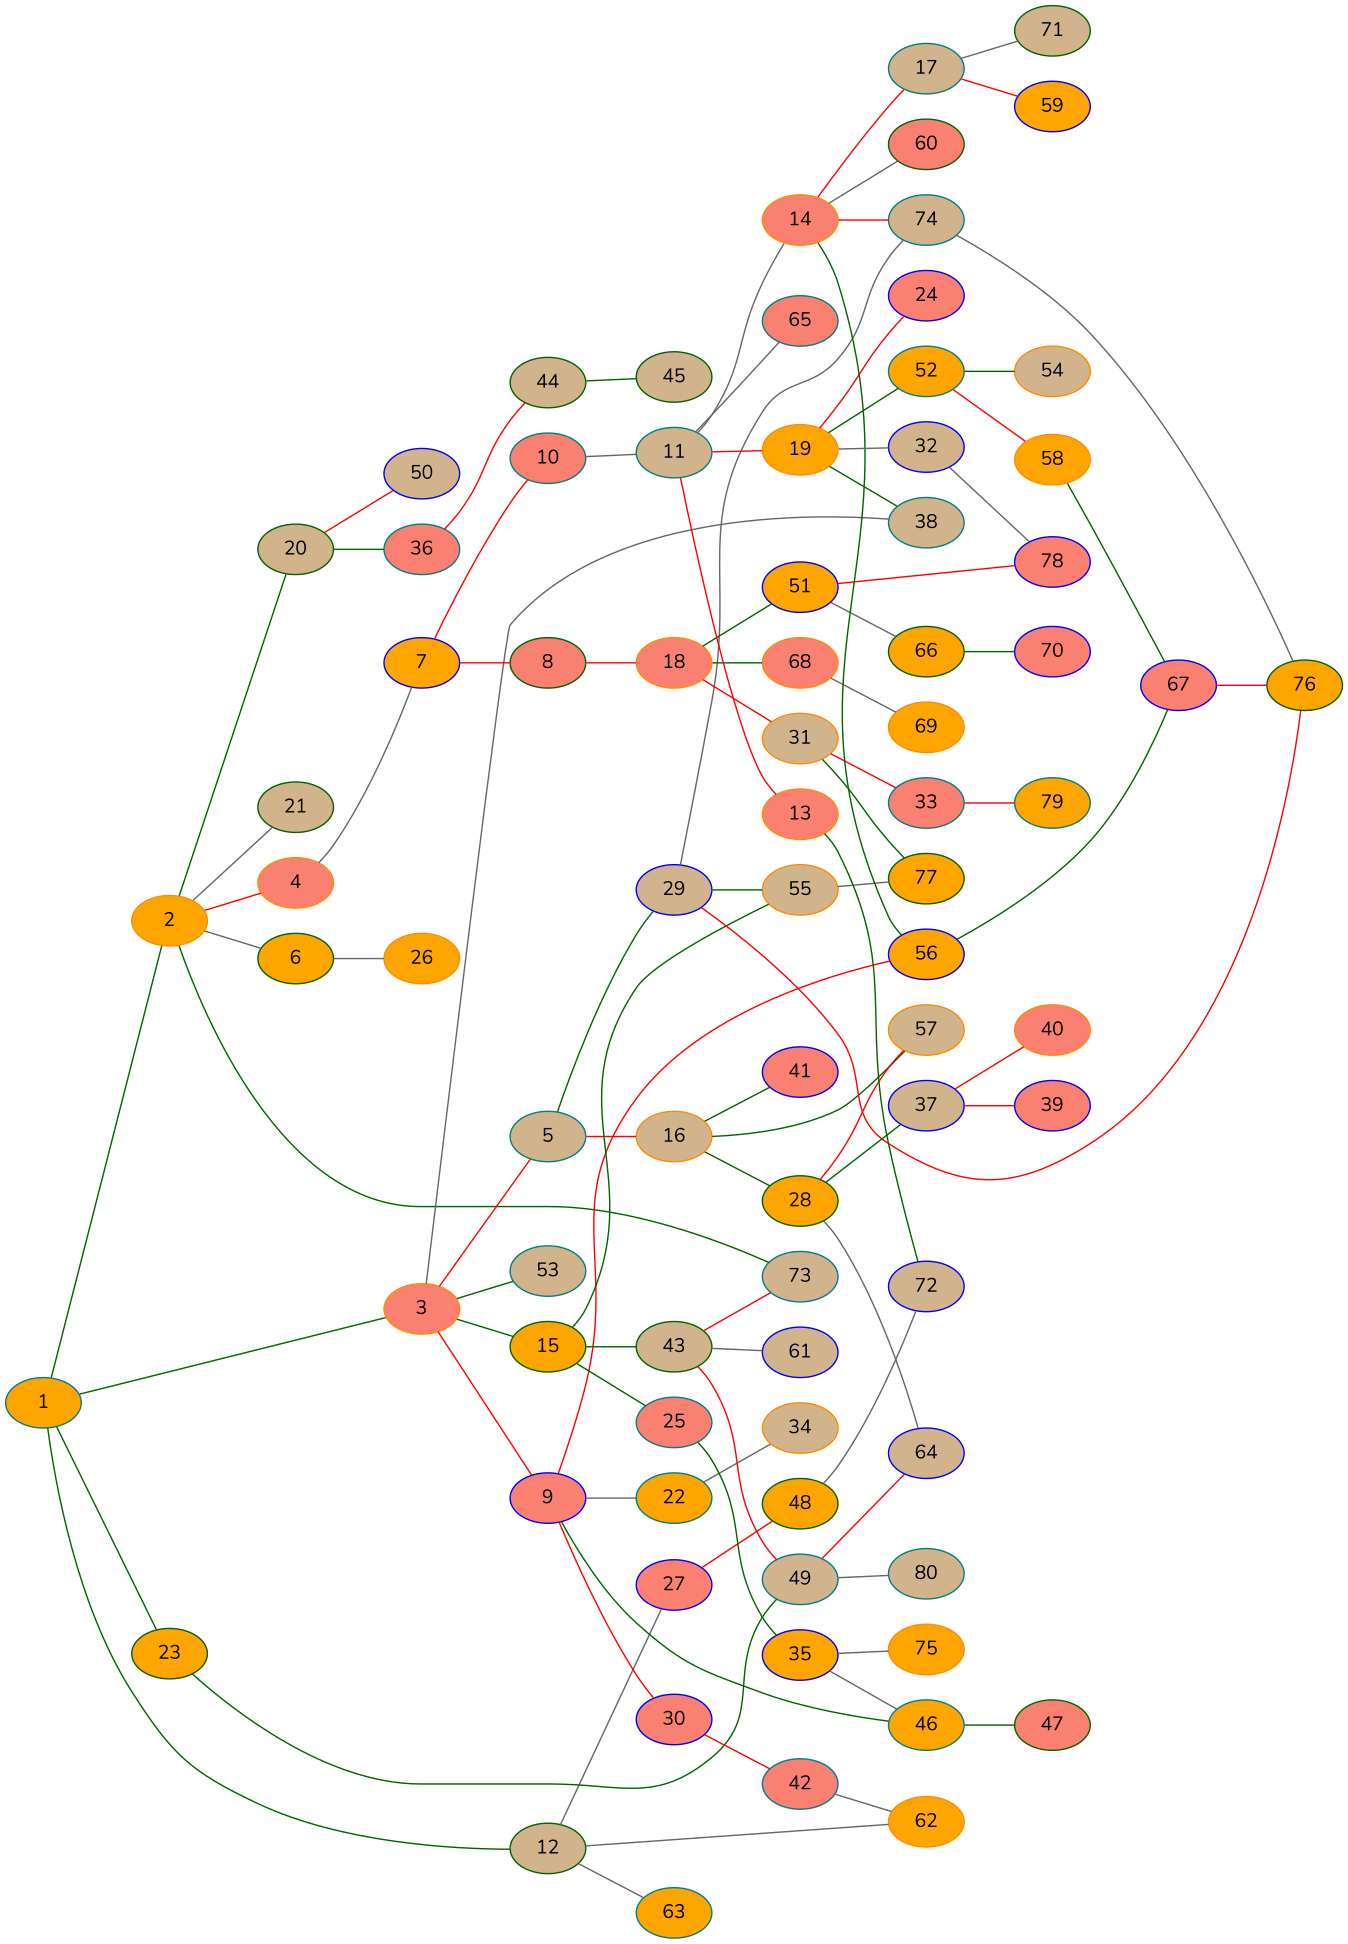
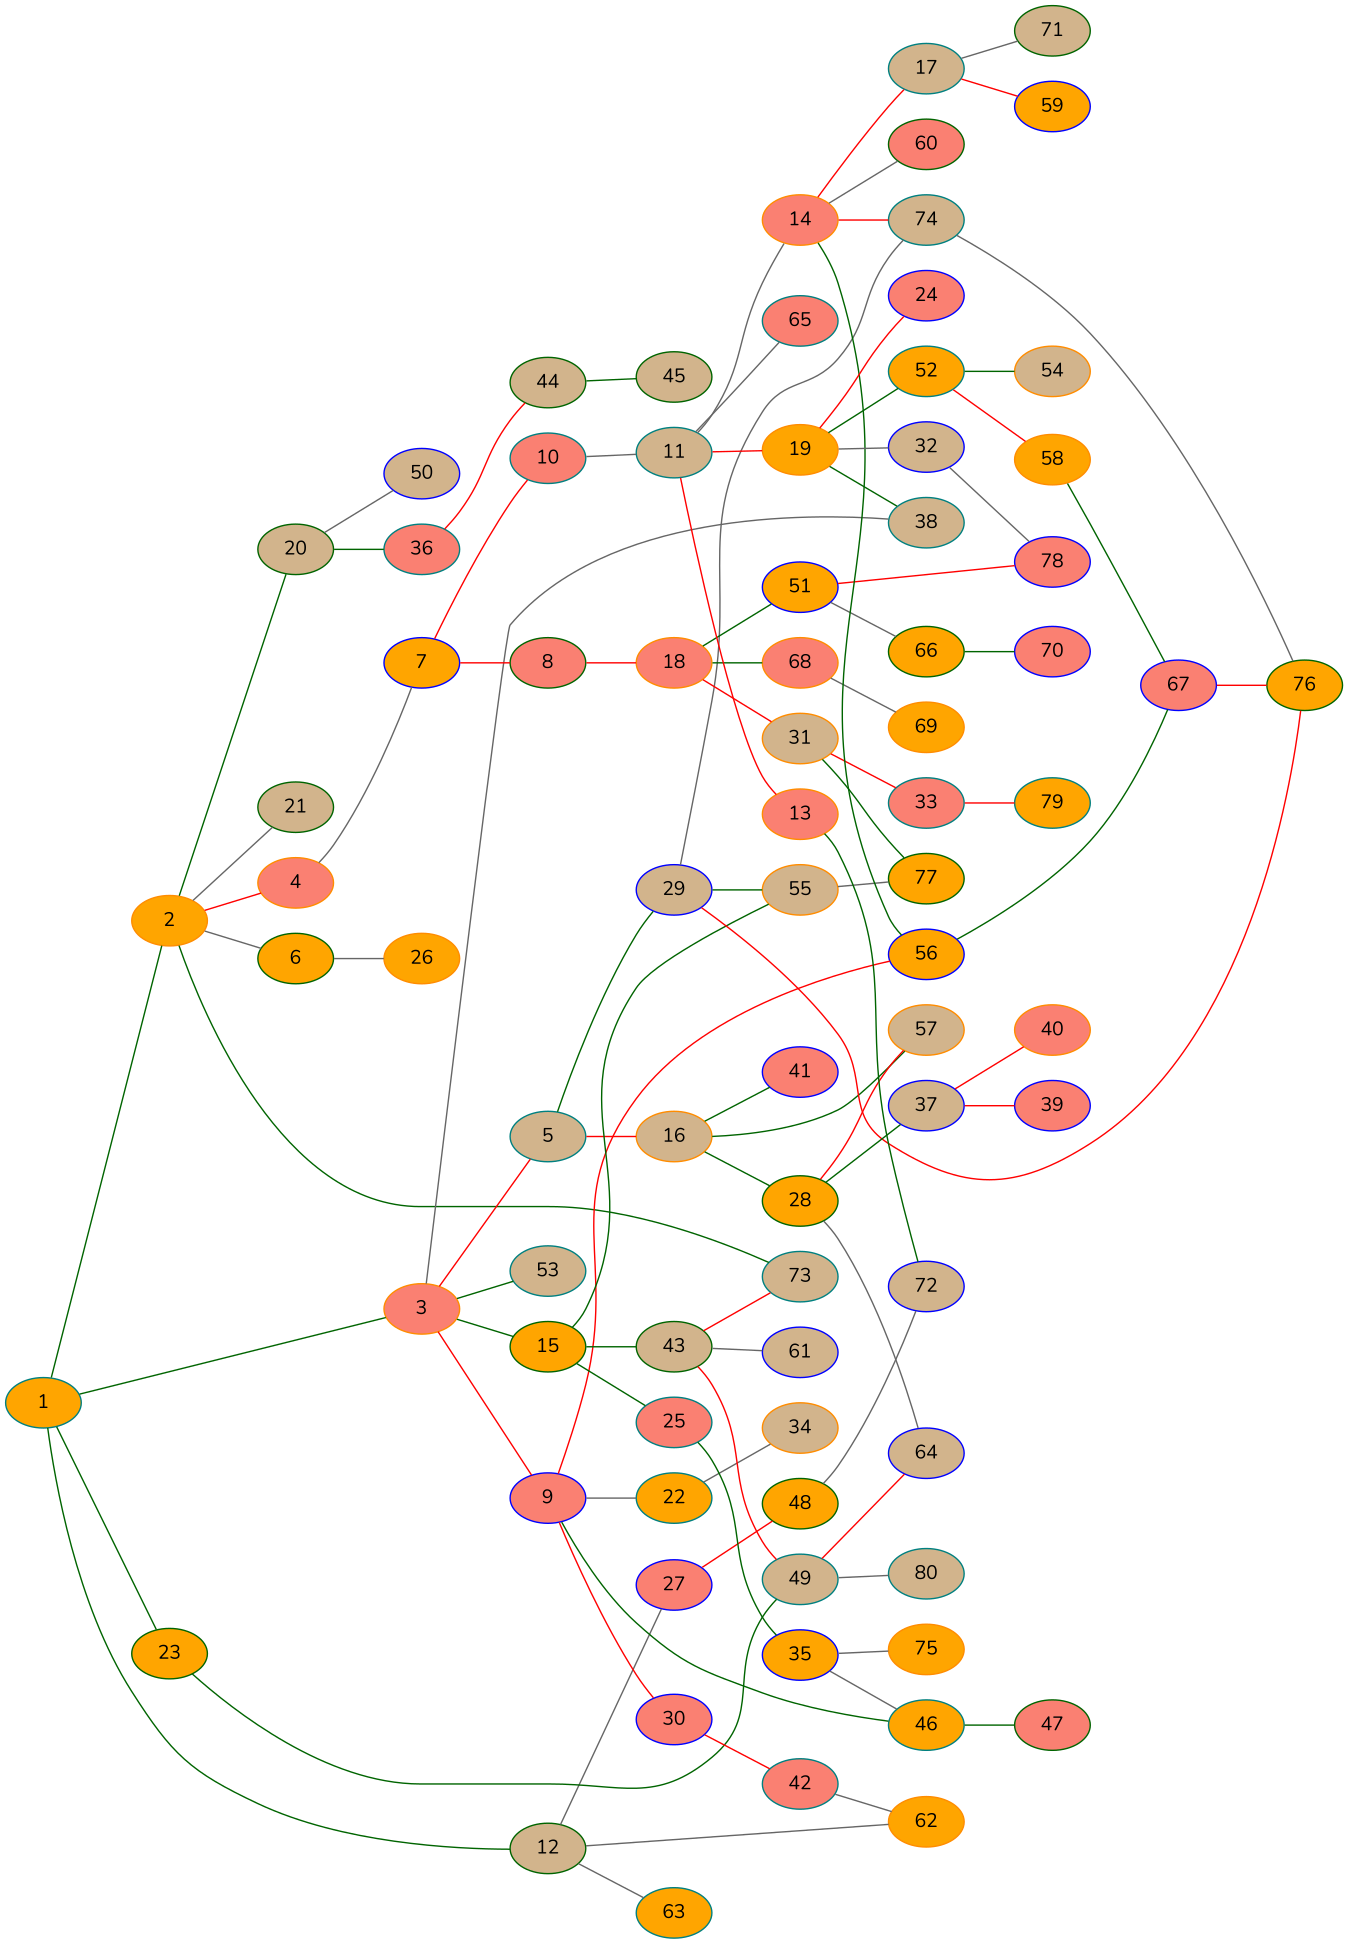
(359, 512) -> (359, 512)
